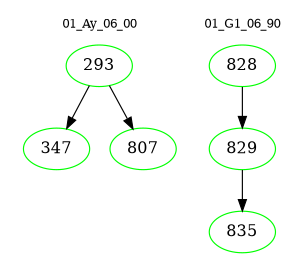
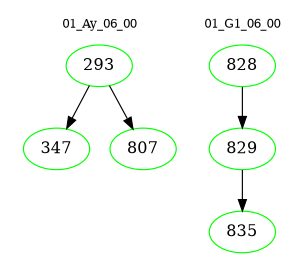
(243, 25) -> (243, 25)
